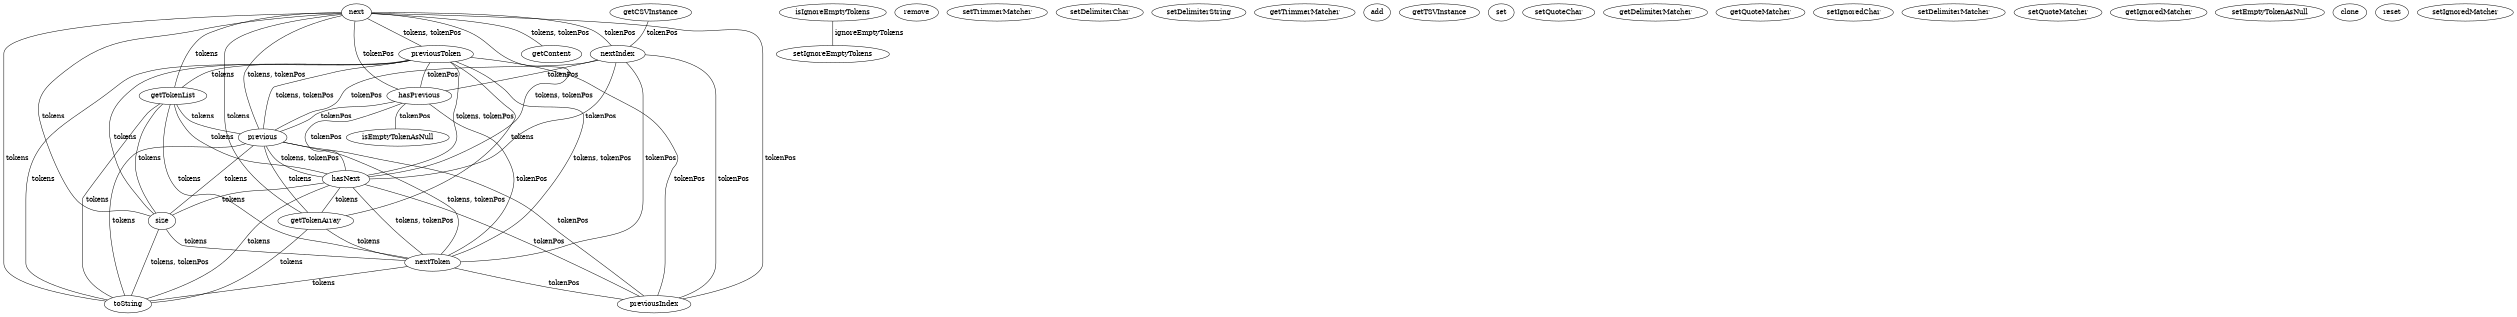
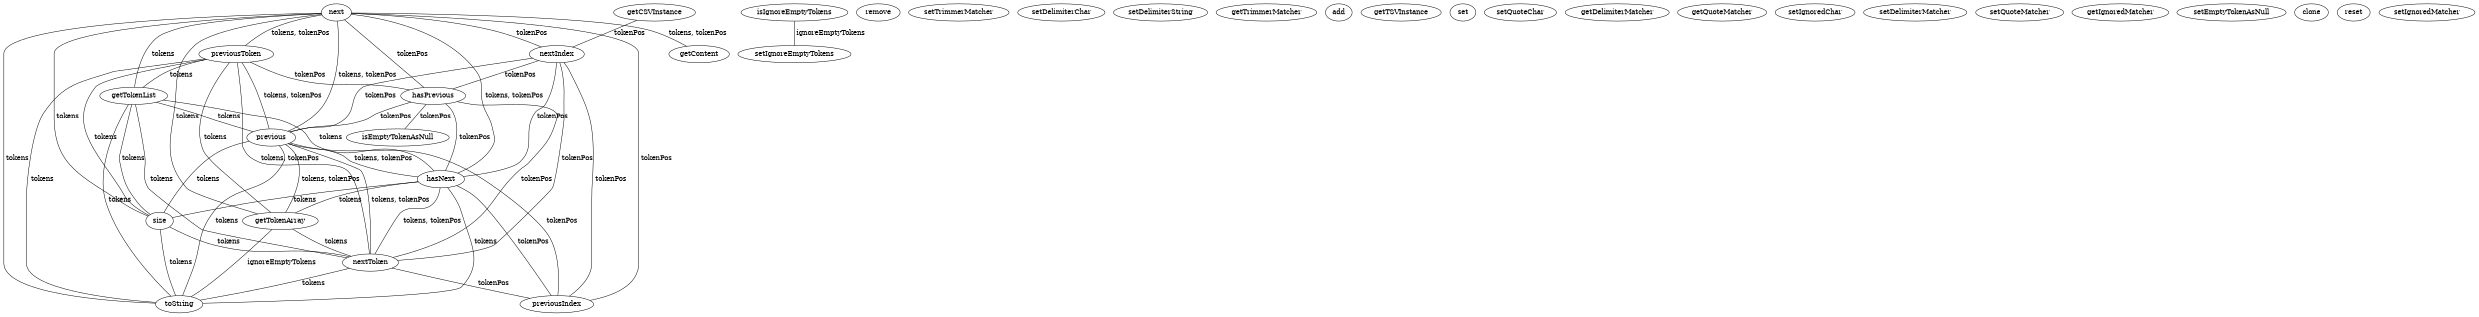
(649, 118) -> none
(452, 147) -> none
(299, 179) -> (330, 179)
(179, 263) -> (180, 263)
(290, 263) -> (281, 263)
